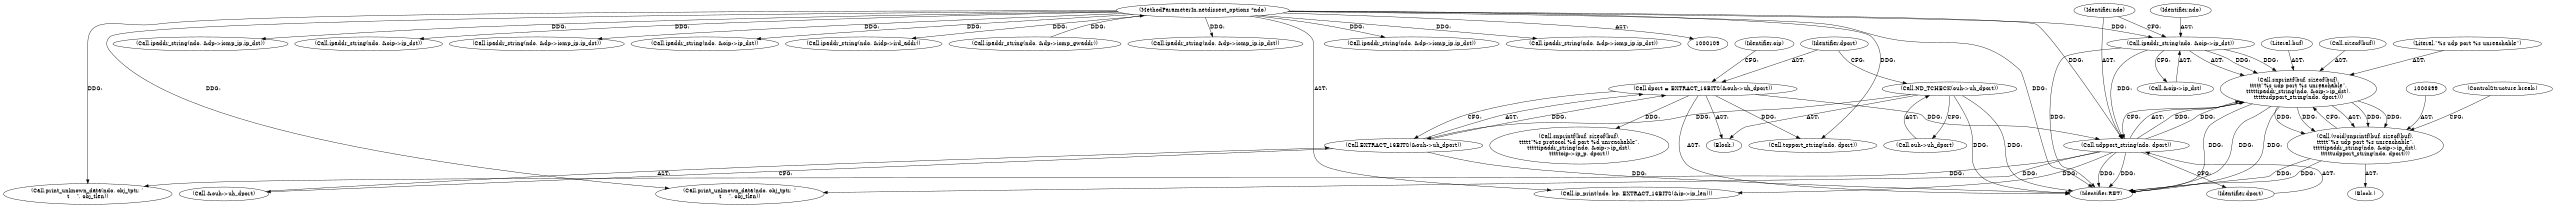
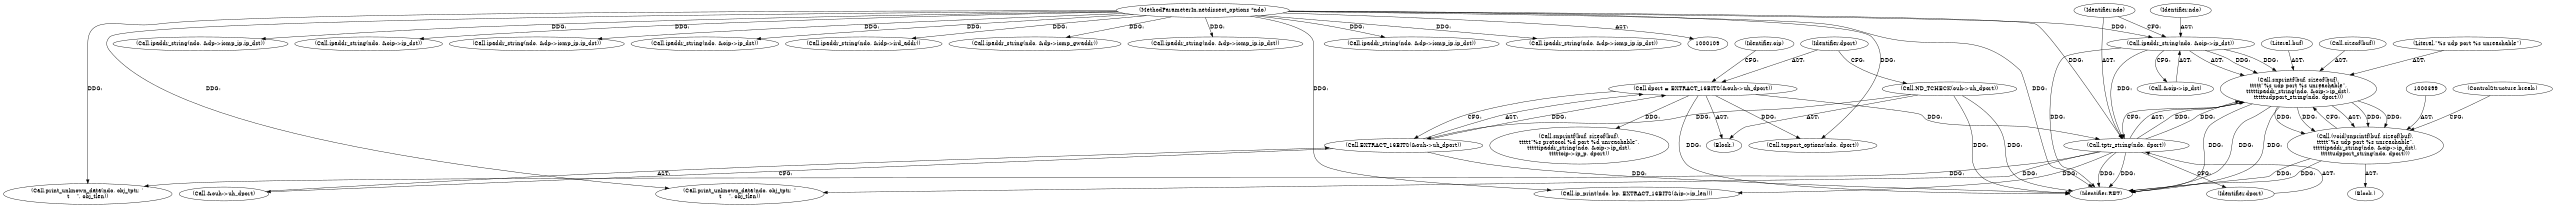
(1095, 23) -> (1121, 27)
(1322, 89) -> (1322, 89)
(1695, 146) -> (1695, 146)
(1813, 146) -> (1813, 146)
(1925, 146) -> none
(2126, 146) -> (2126, 146)
